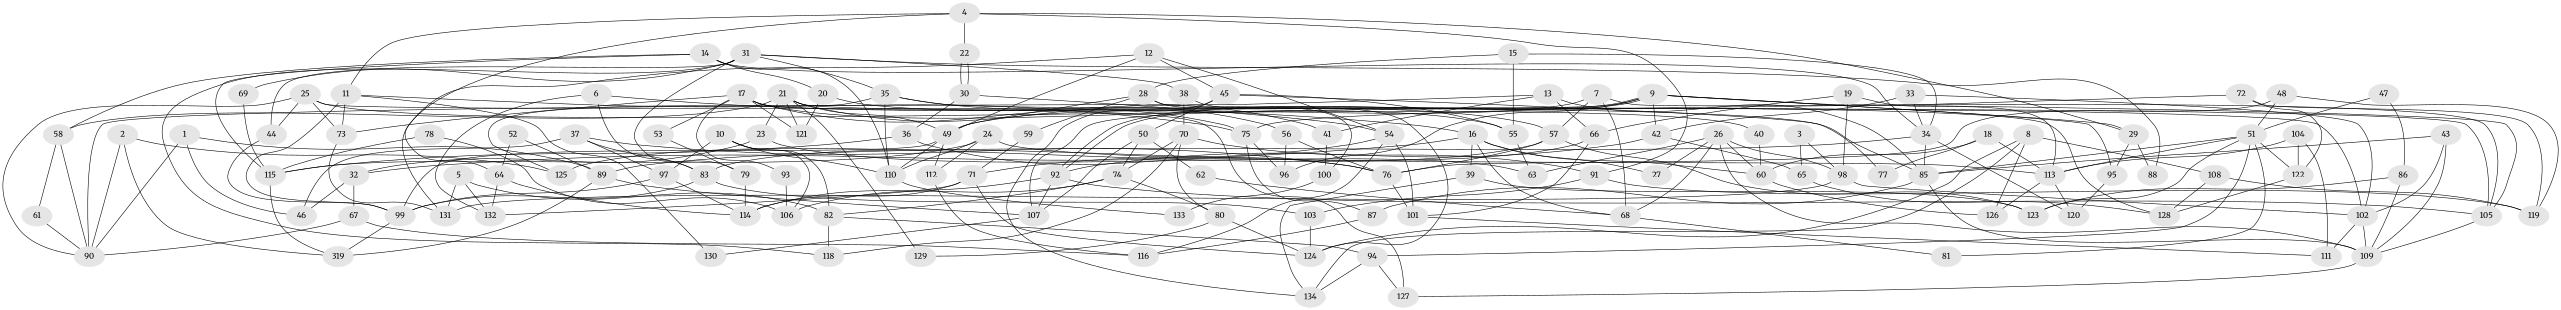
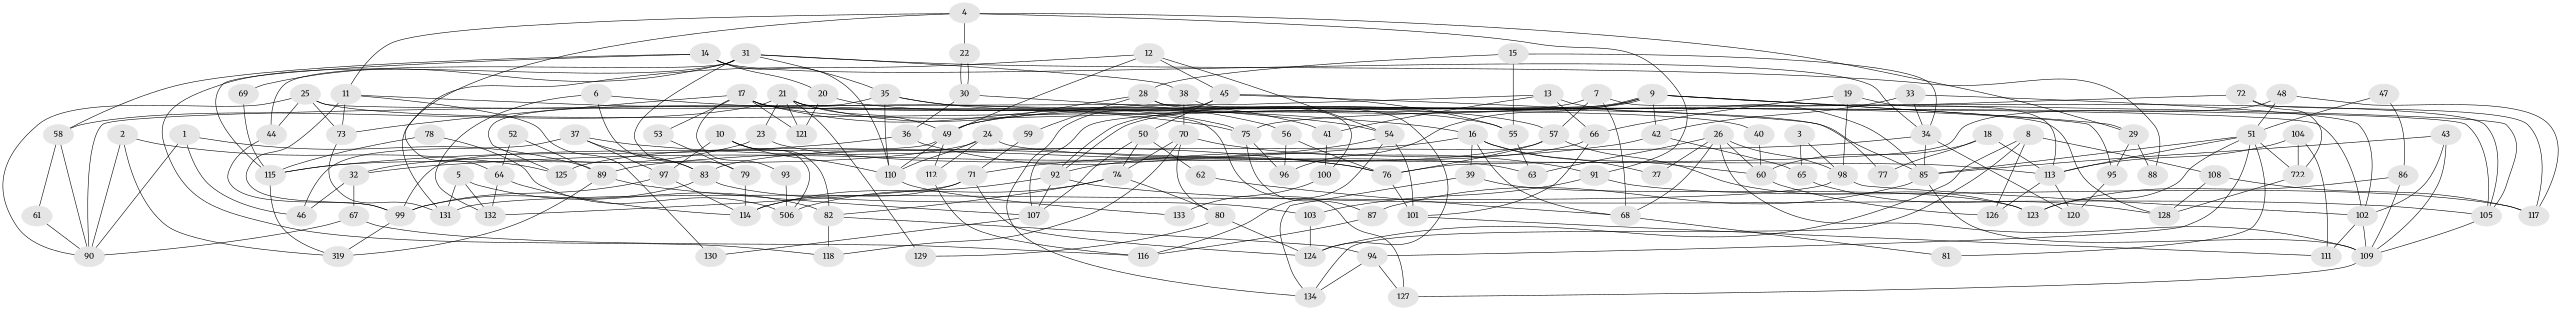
(2298, 175) -> (2298, 175)
(787, 216) -> (787, 216)
(2534, 216) -> (2534, 216)
